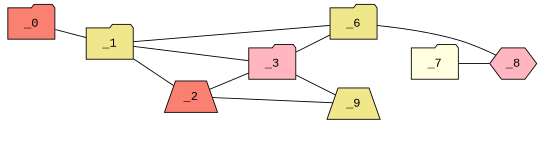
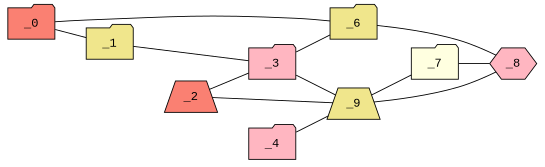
(232, 34) -> (193, 16)
(154, 72) -> none
none -> (391, 85)
none -> (436, 93)
none -> (272, 144)
